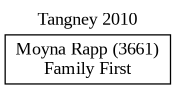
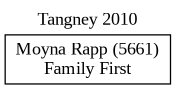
(88, 59) -> (88, 59)
